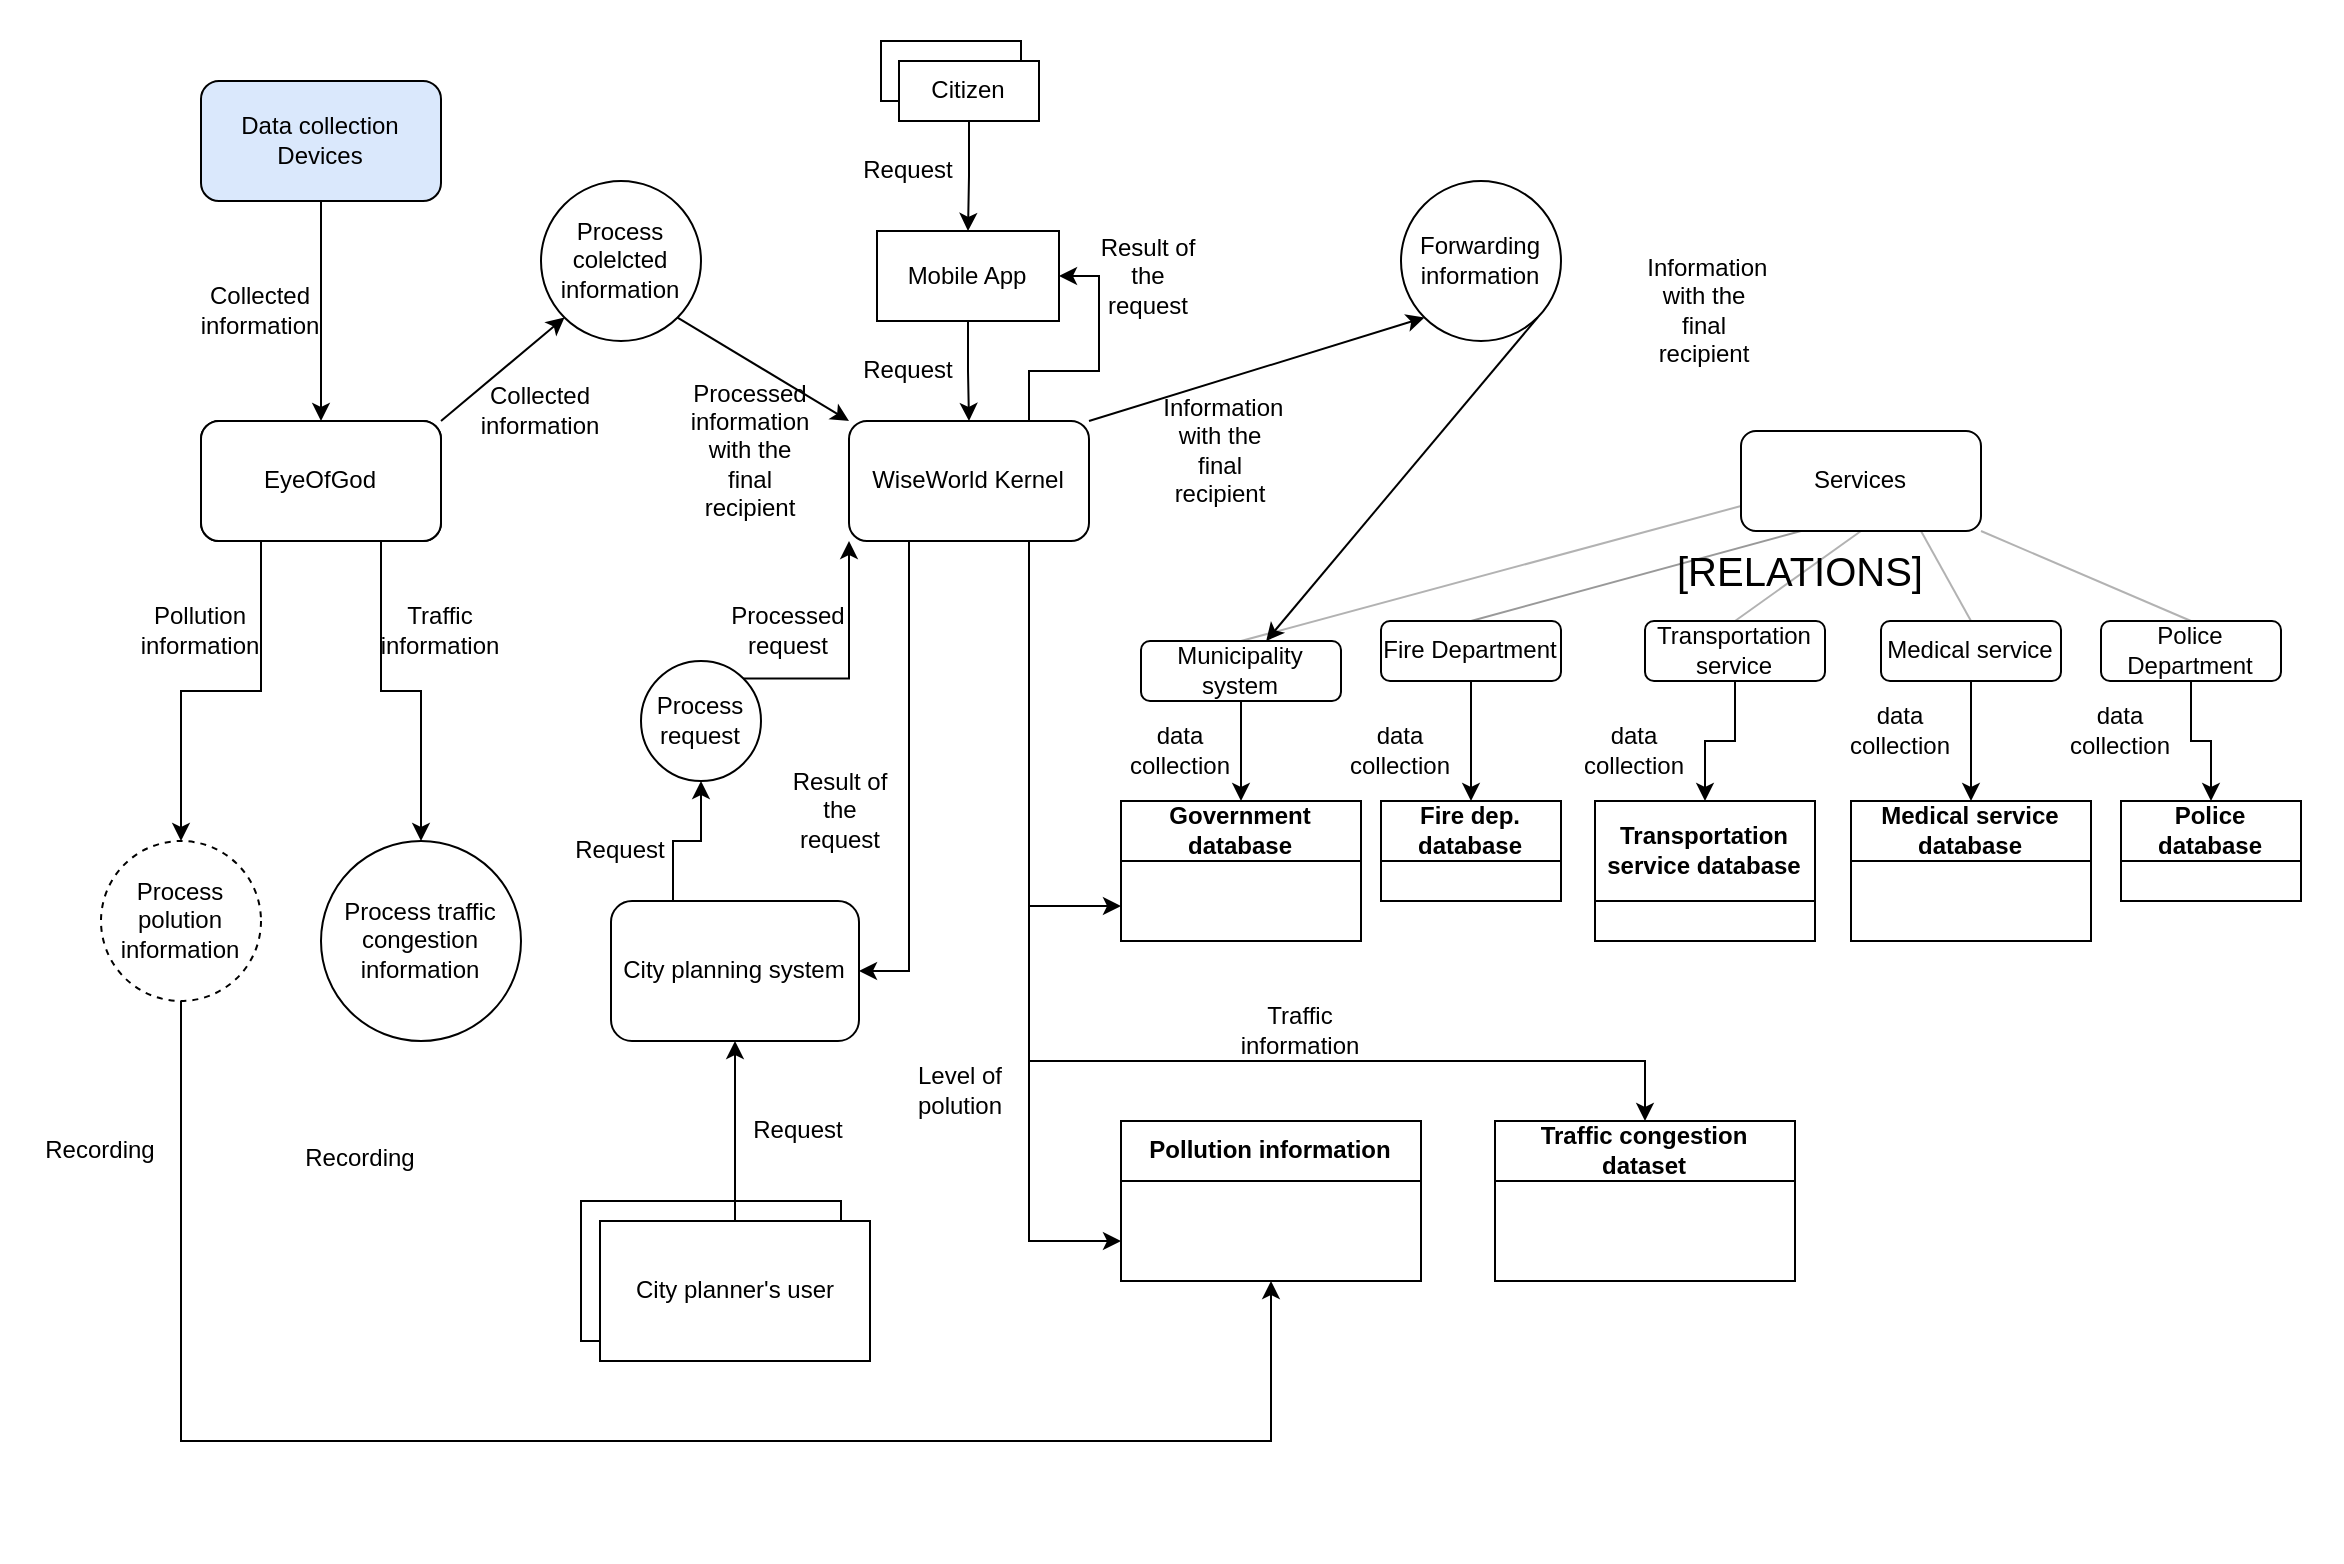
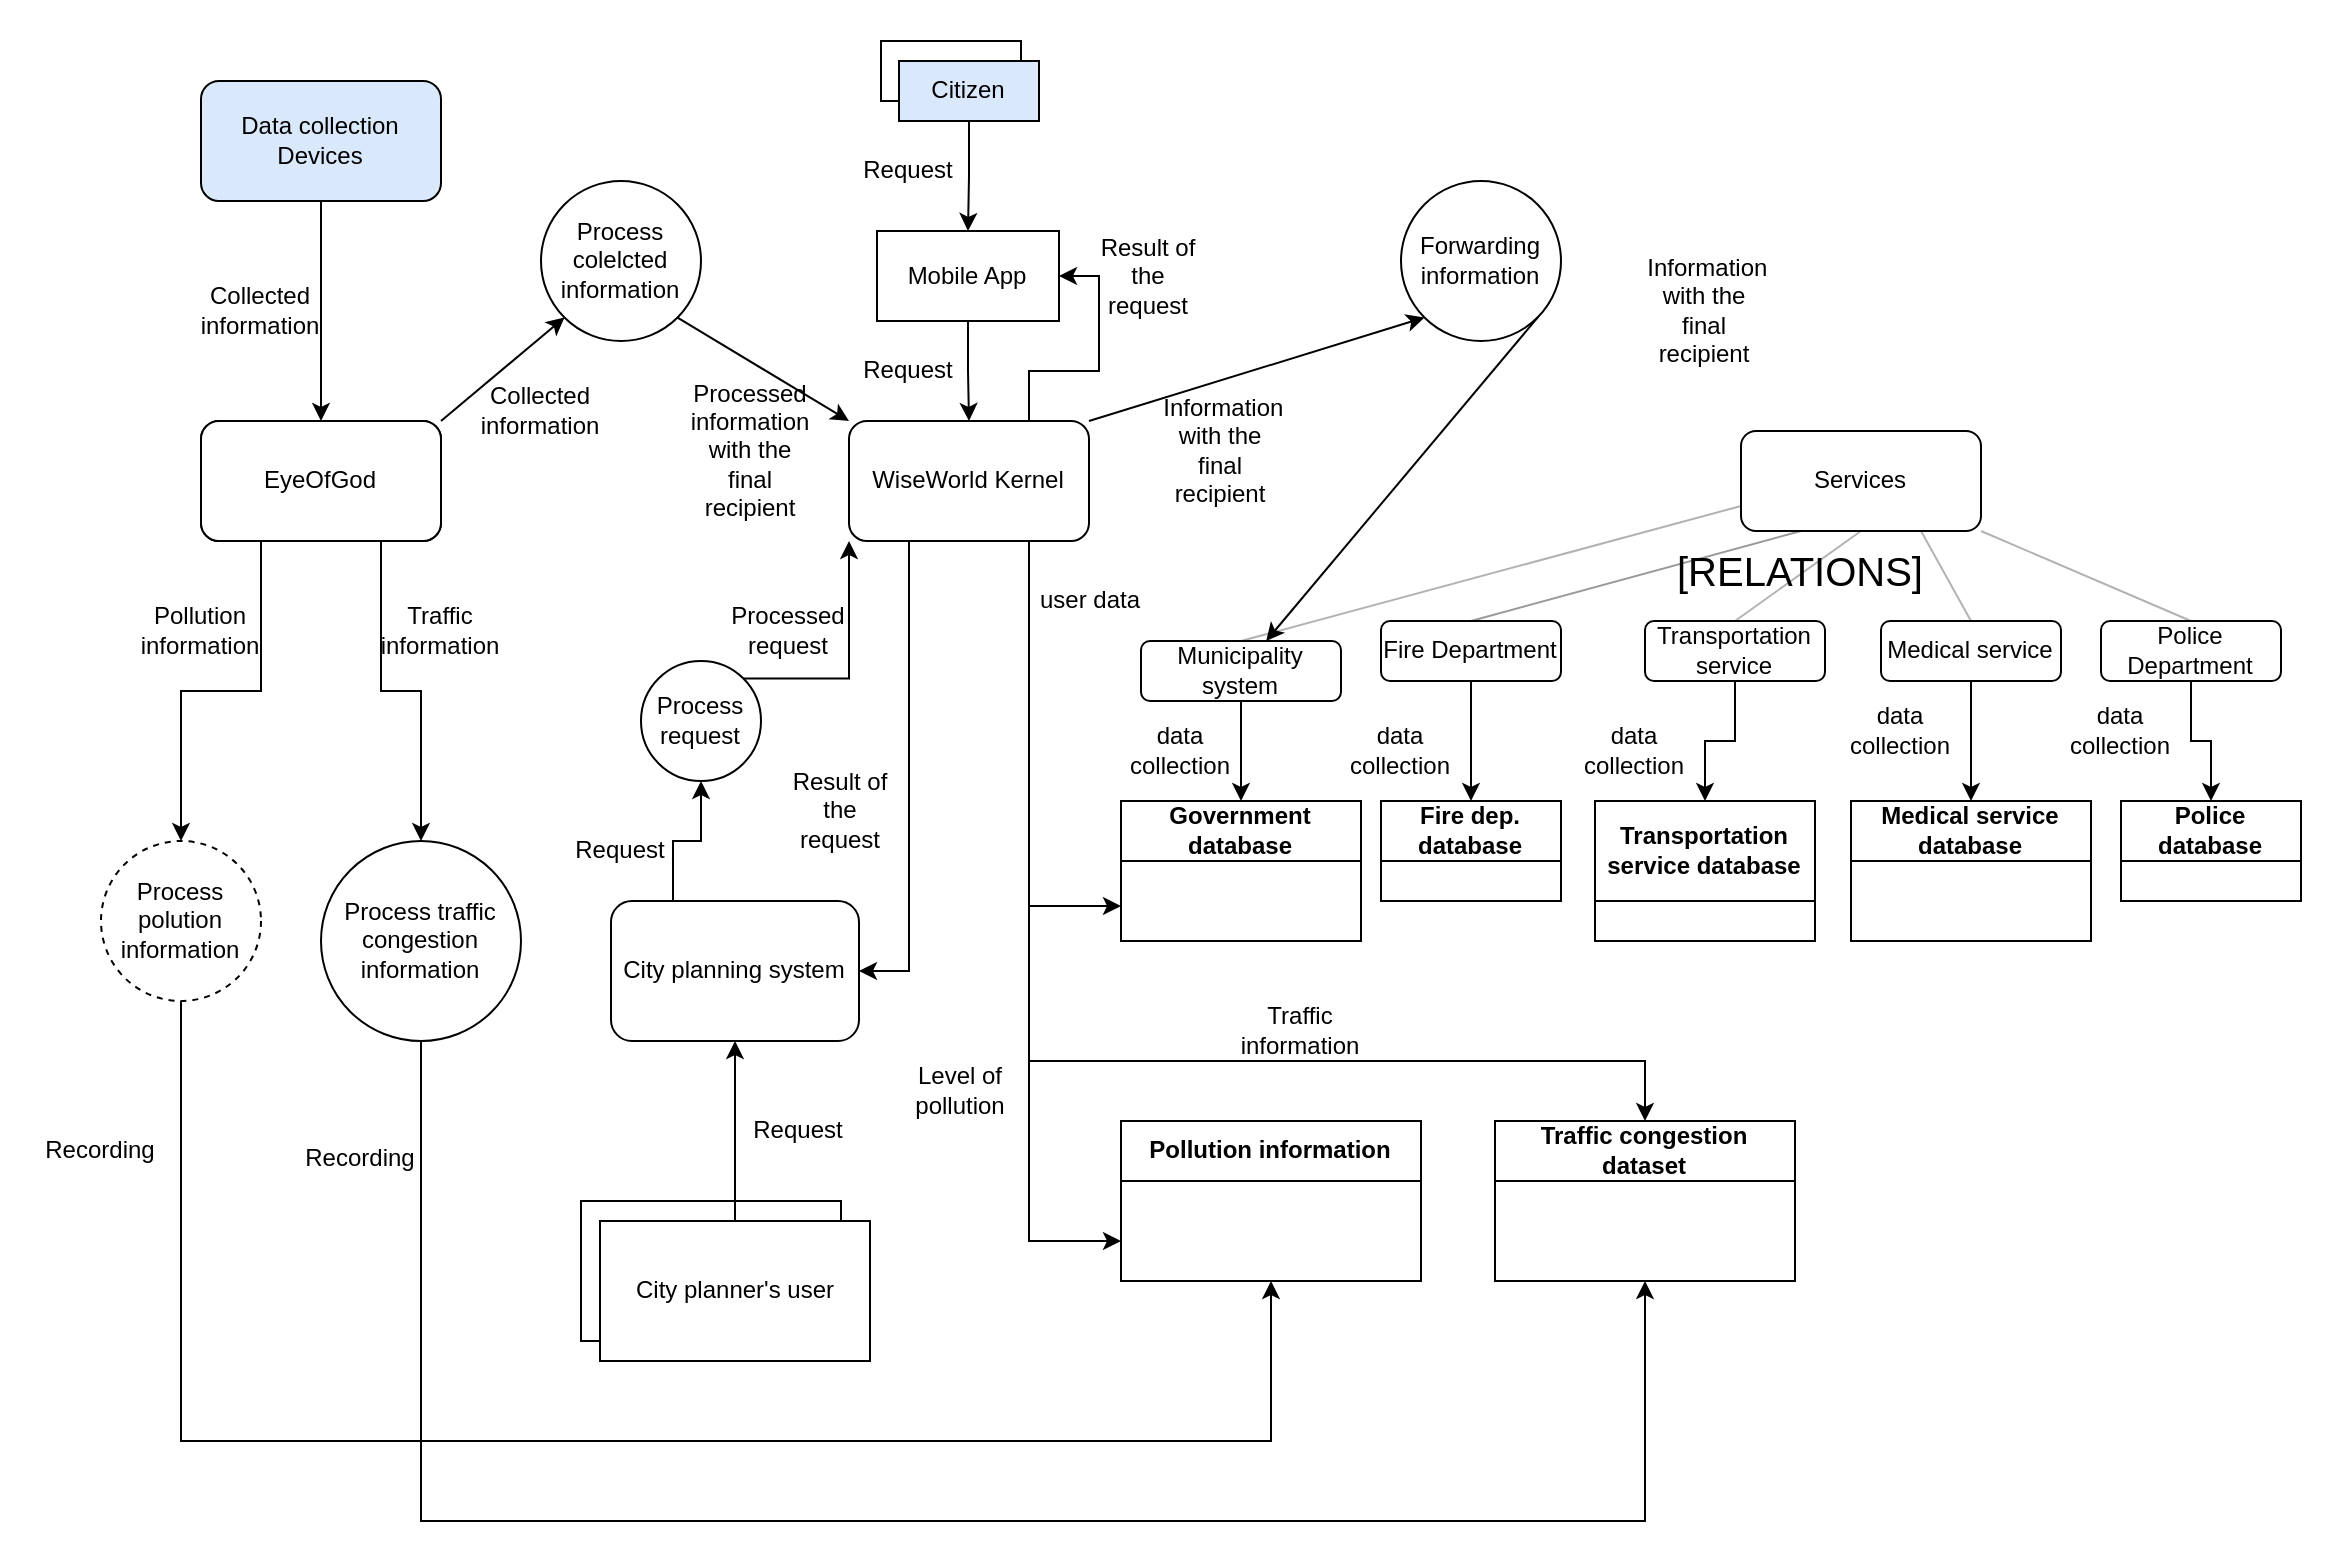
(969, 91) -> (969, 91)
none -> (1091, 601)
(961, 1091) -> (961, 1091)
none -> (906, 1521)
